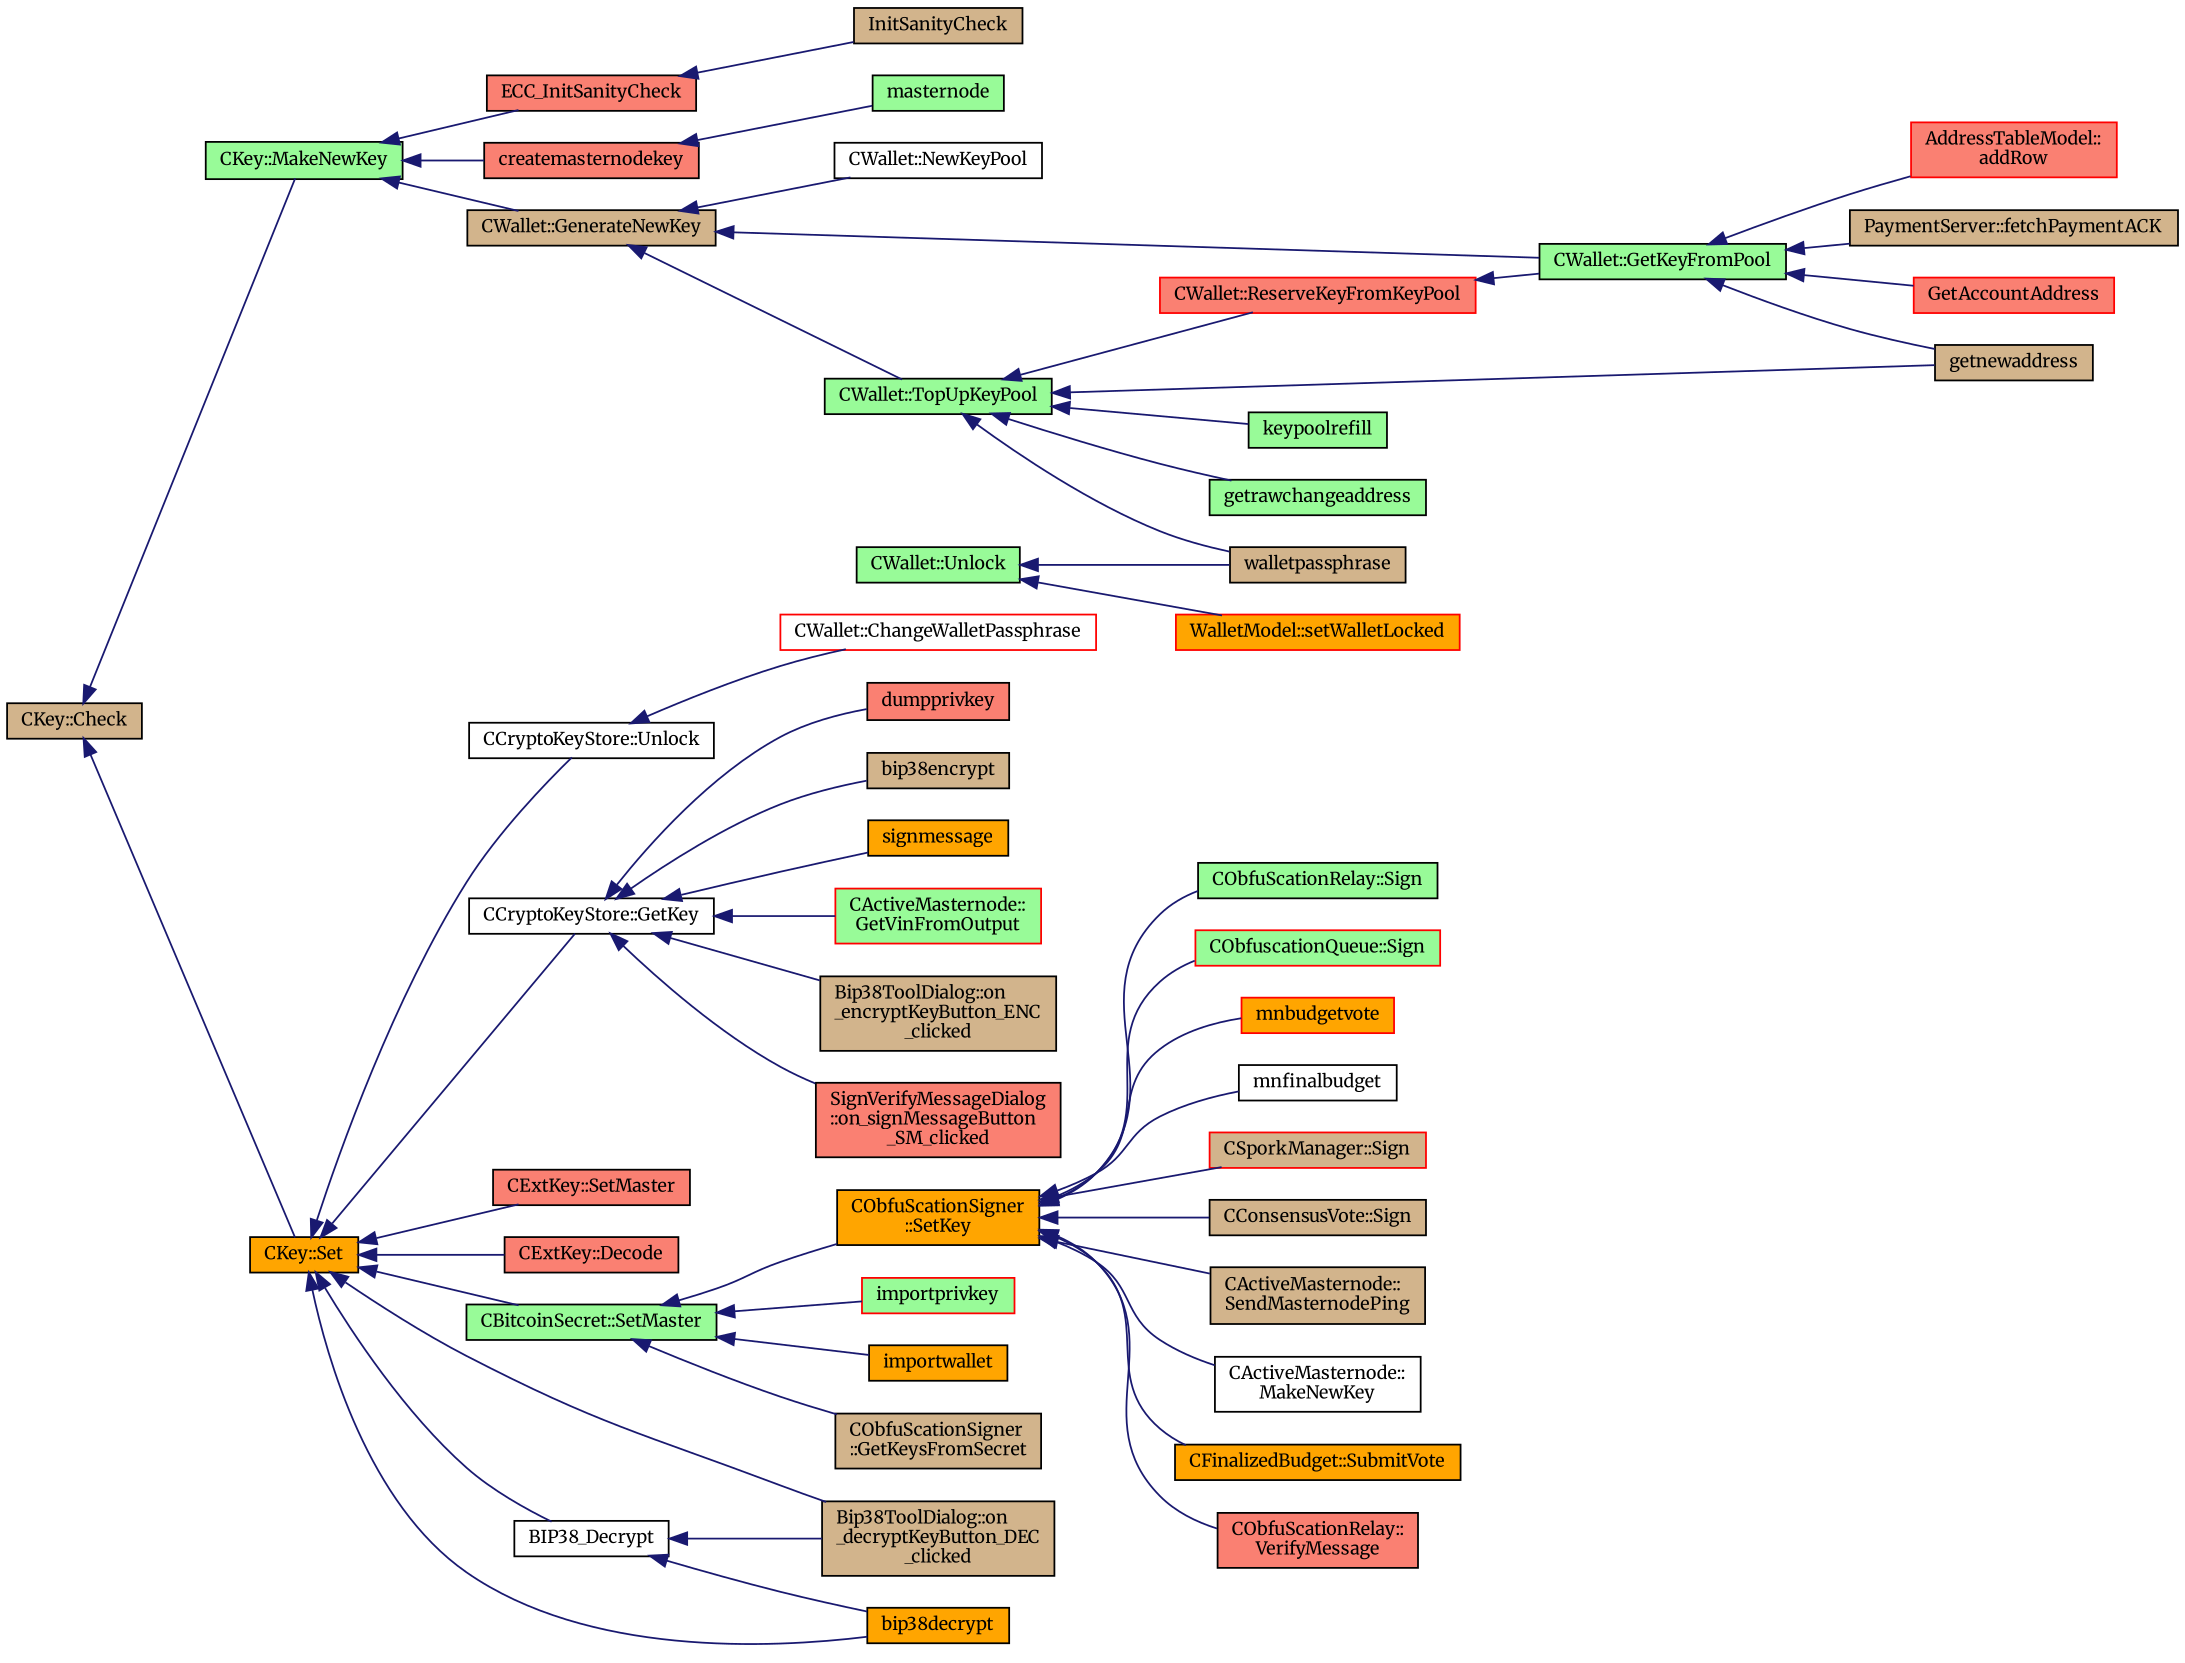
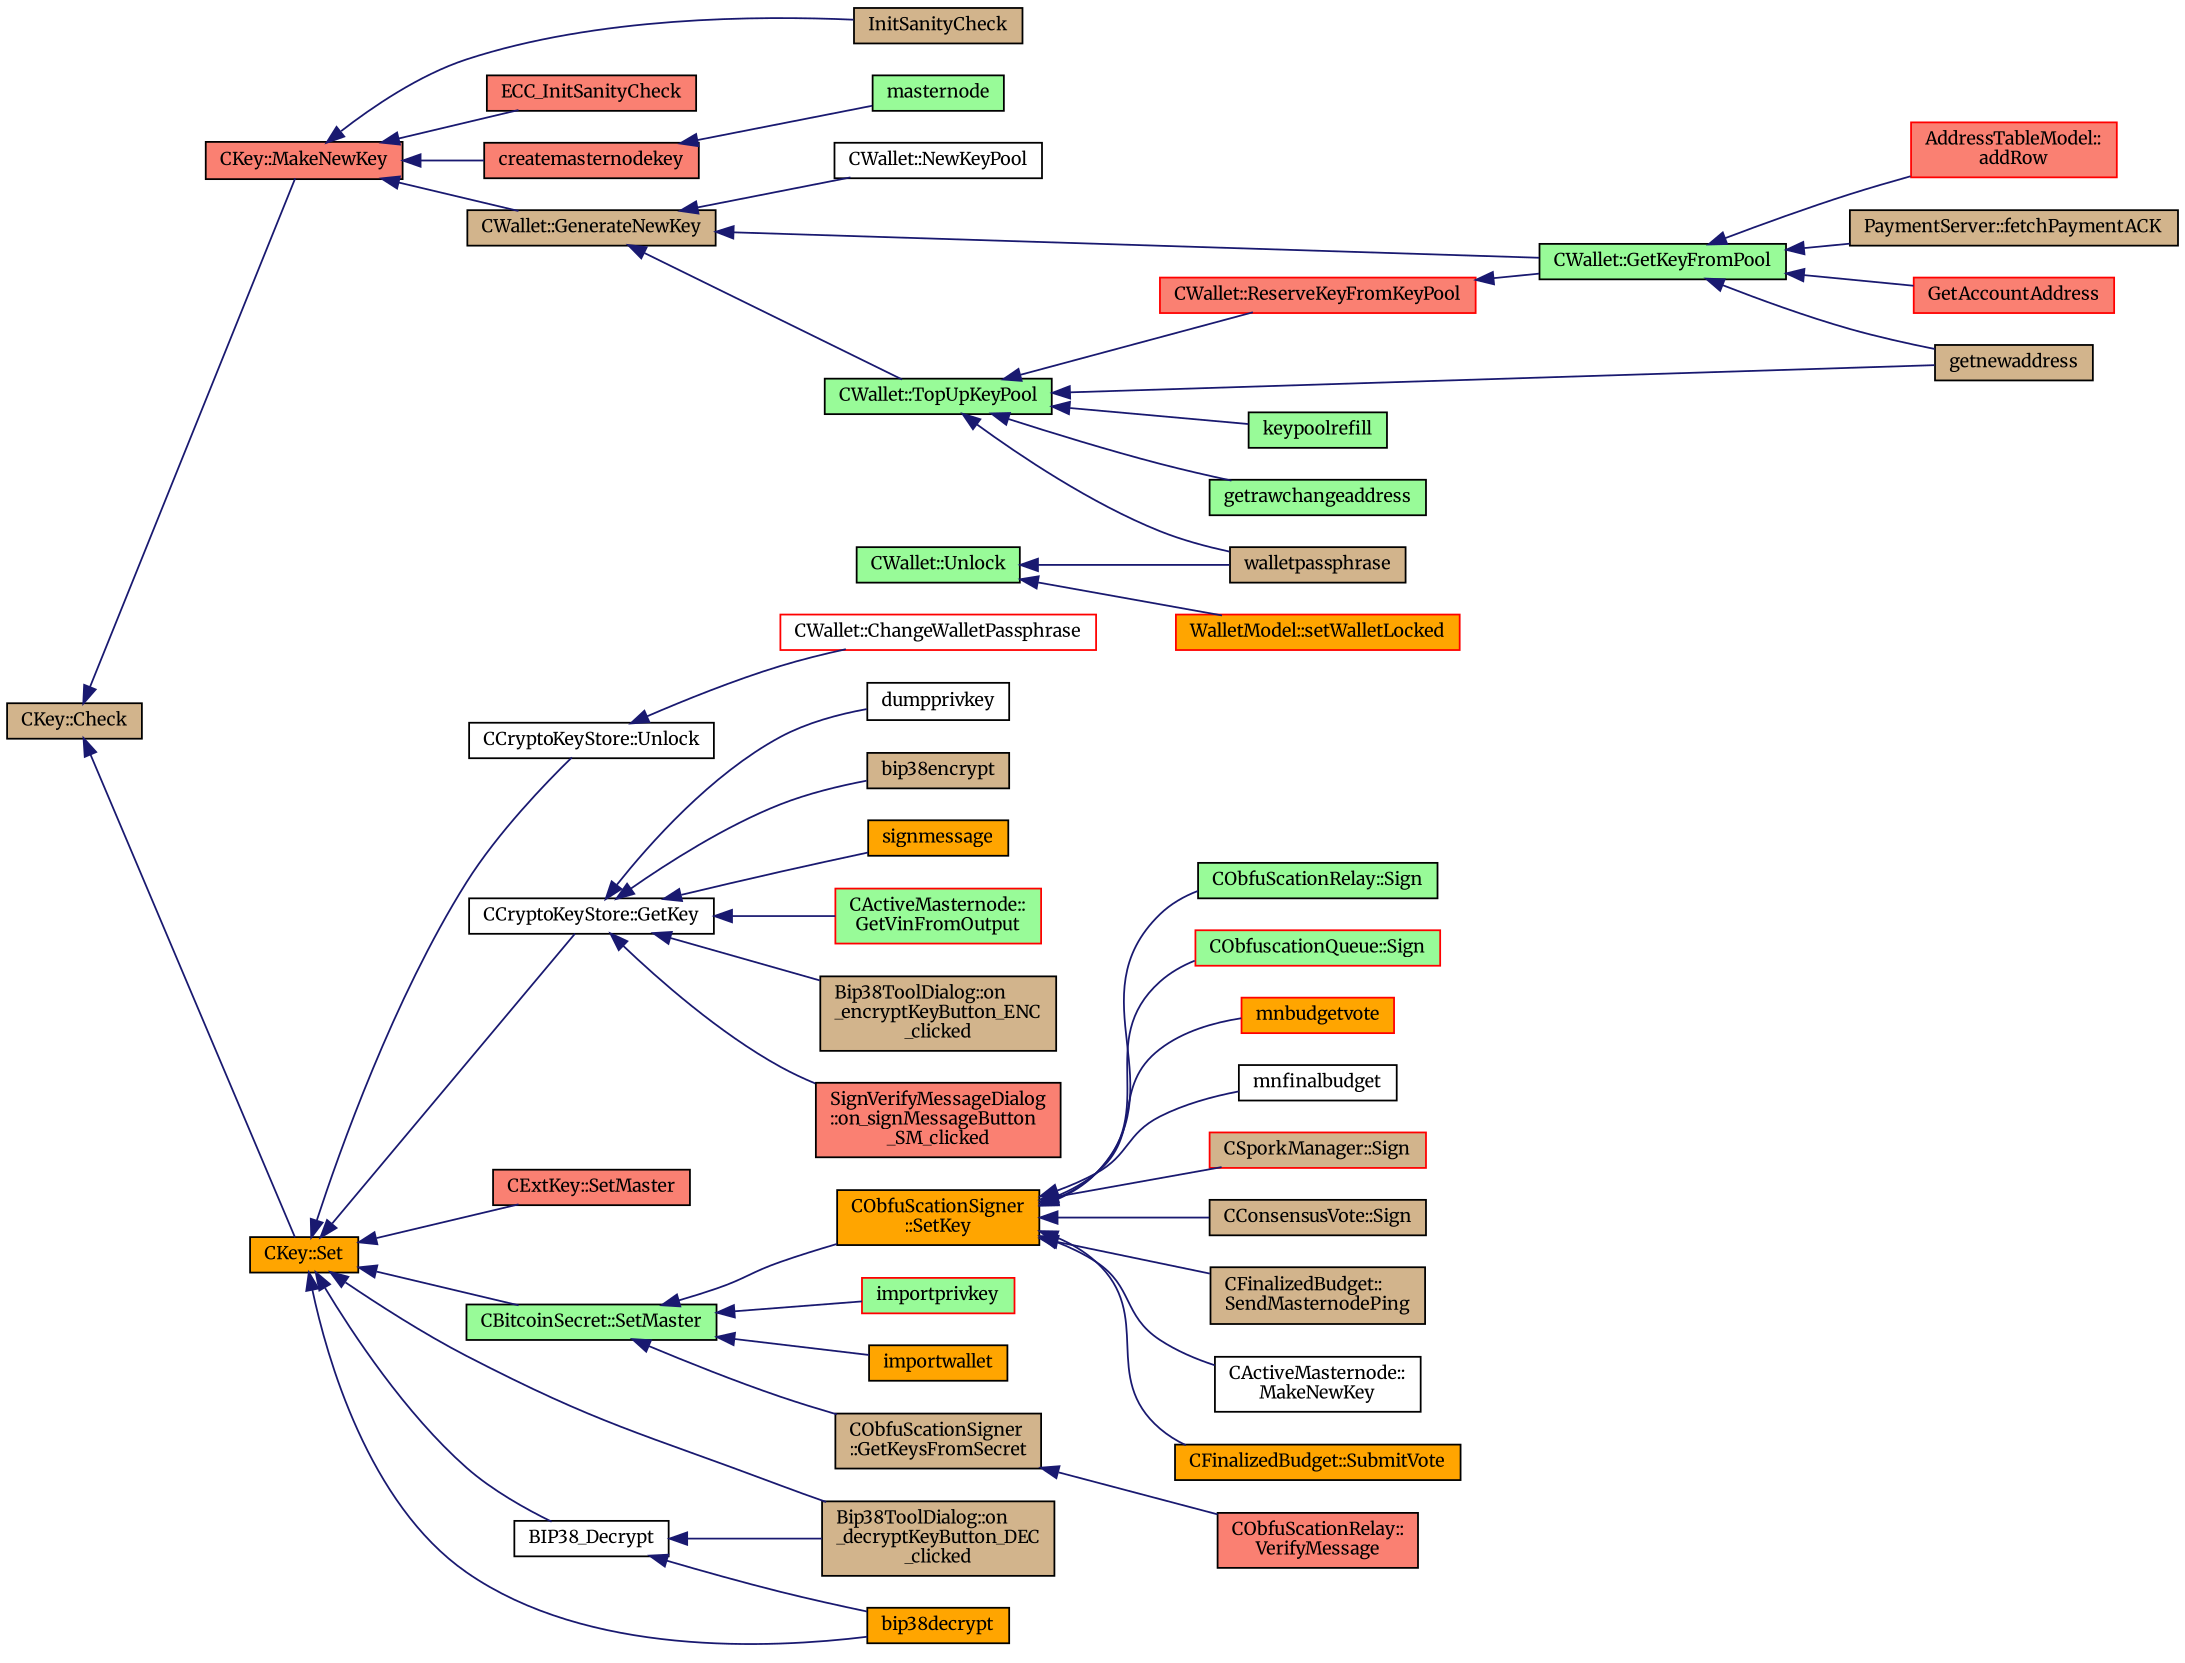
(776, 57) -> (586, 32)
(304, 161) -> (304, 161)
(938, 701) -> (938, 701)
(591, 1255) -> none
(1318, 1296) -> (1318, 1296)
(1127, 1407) -> (1138, 1493)
